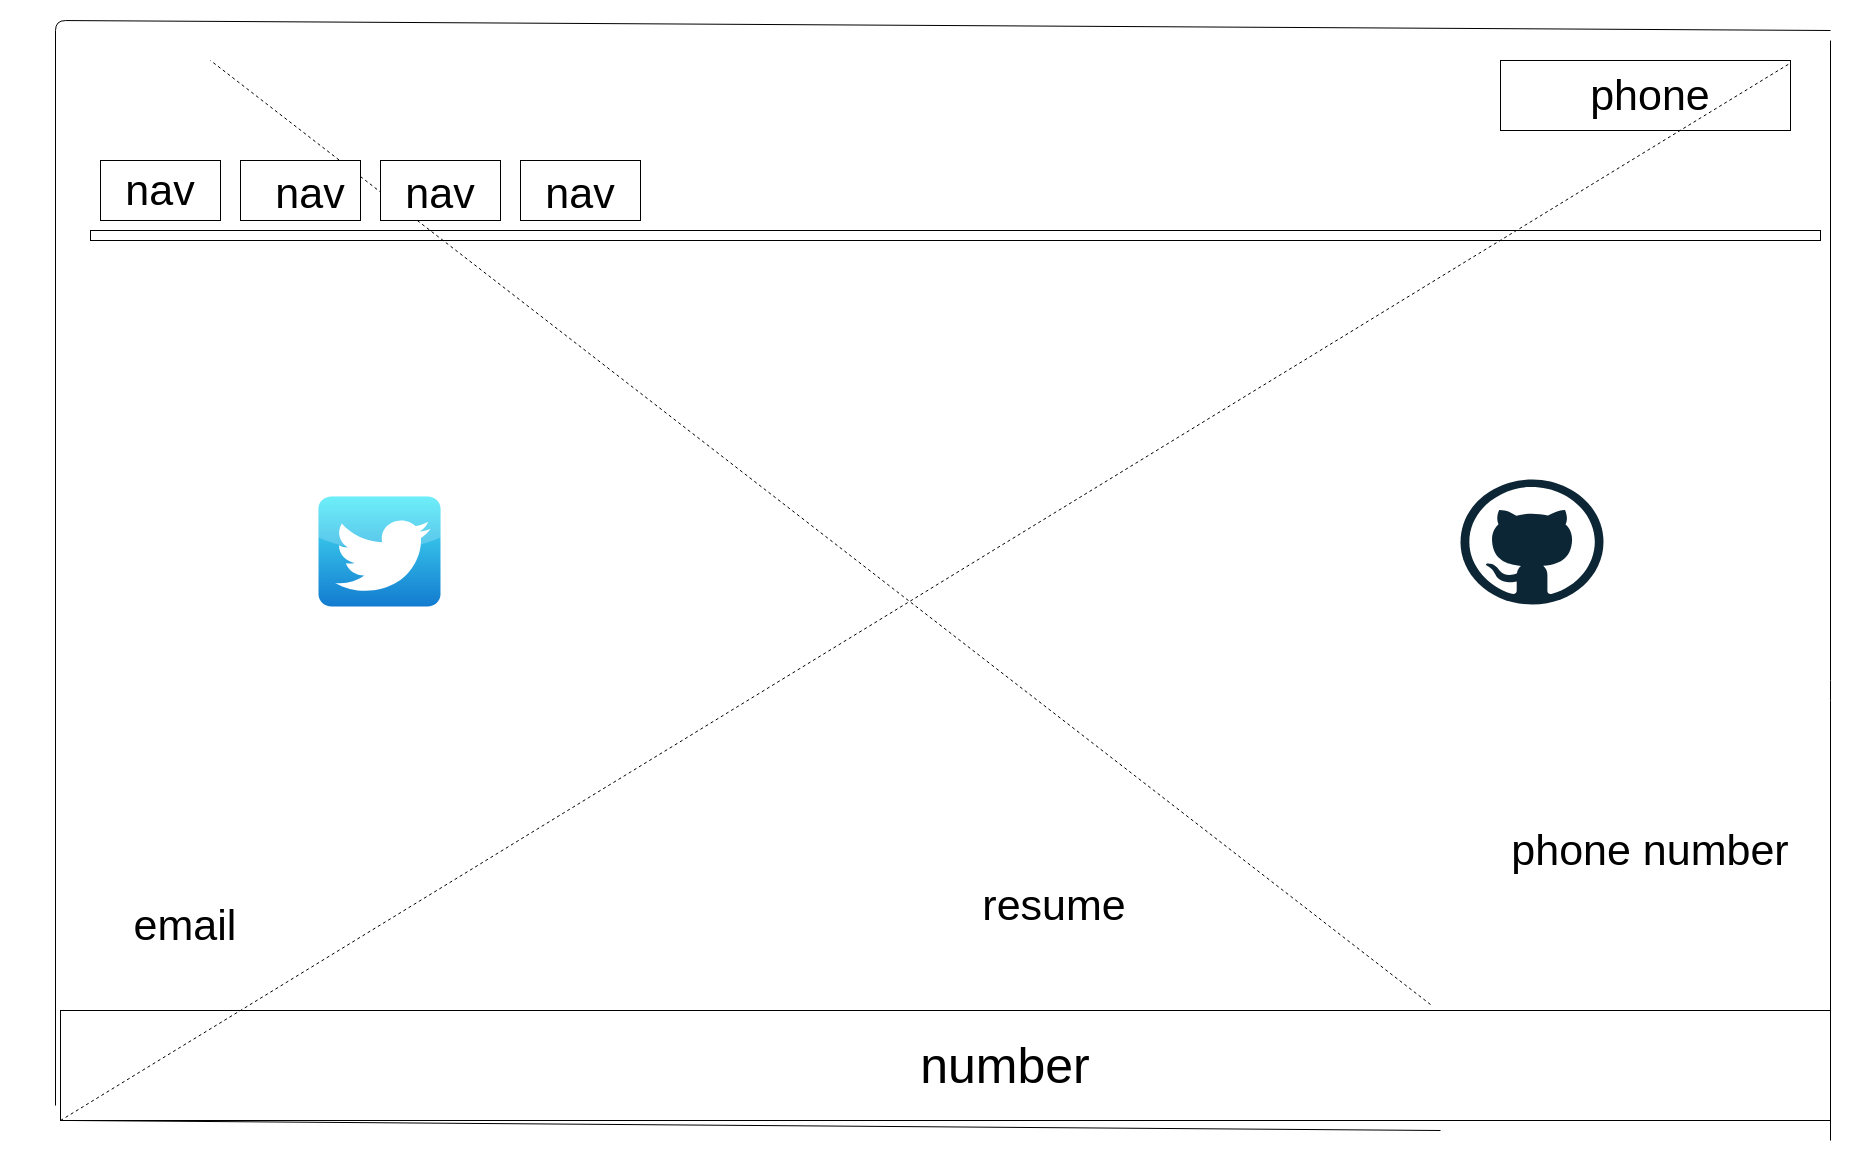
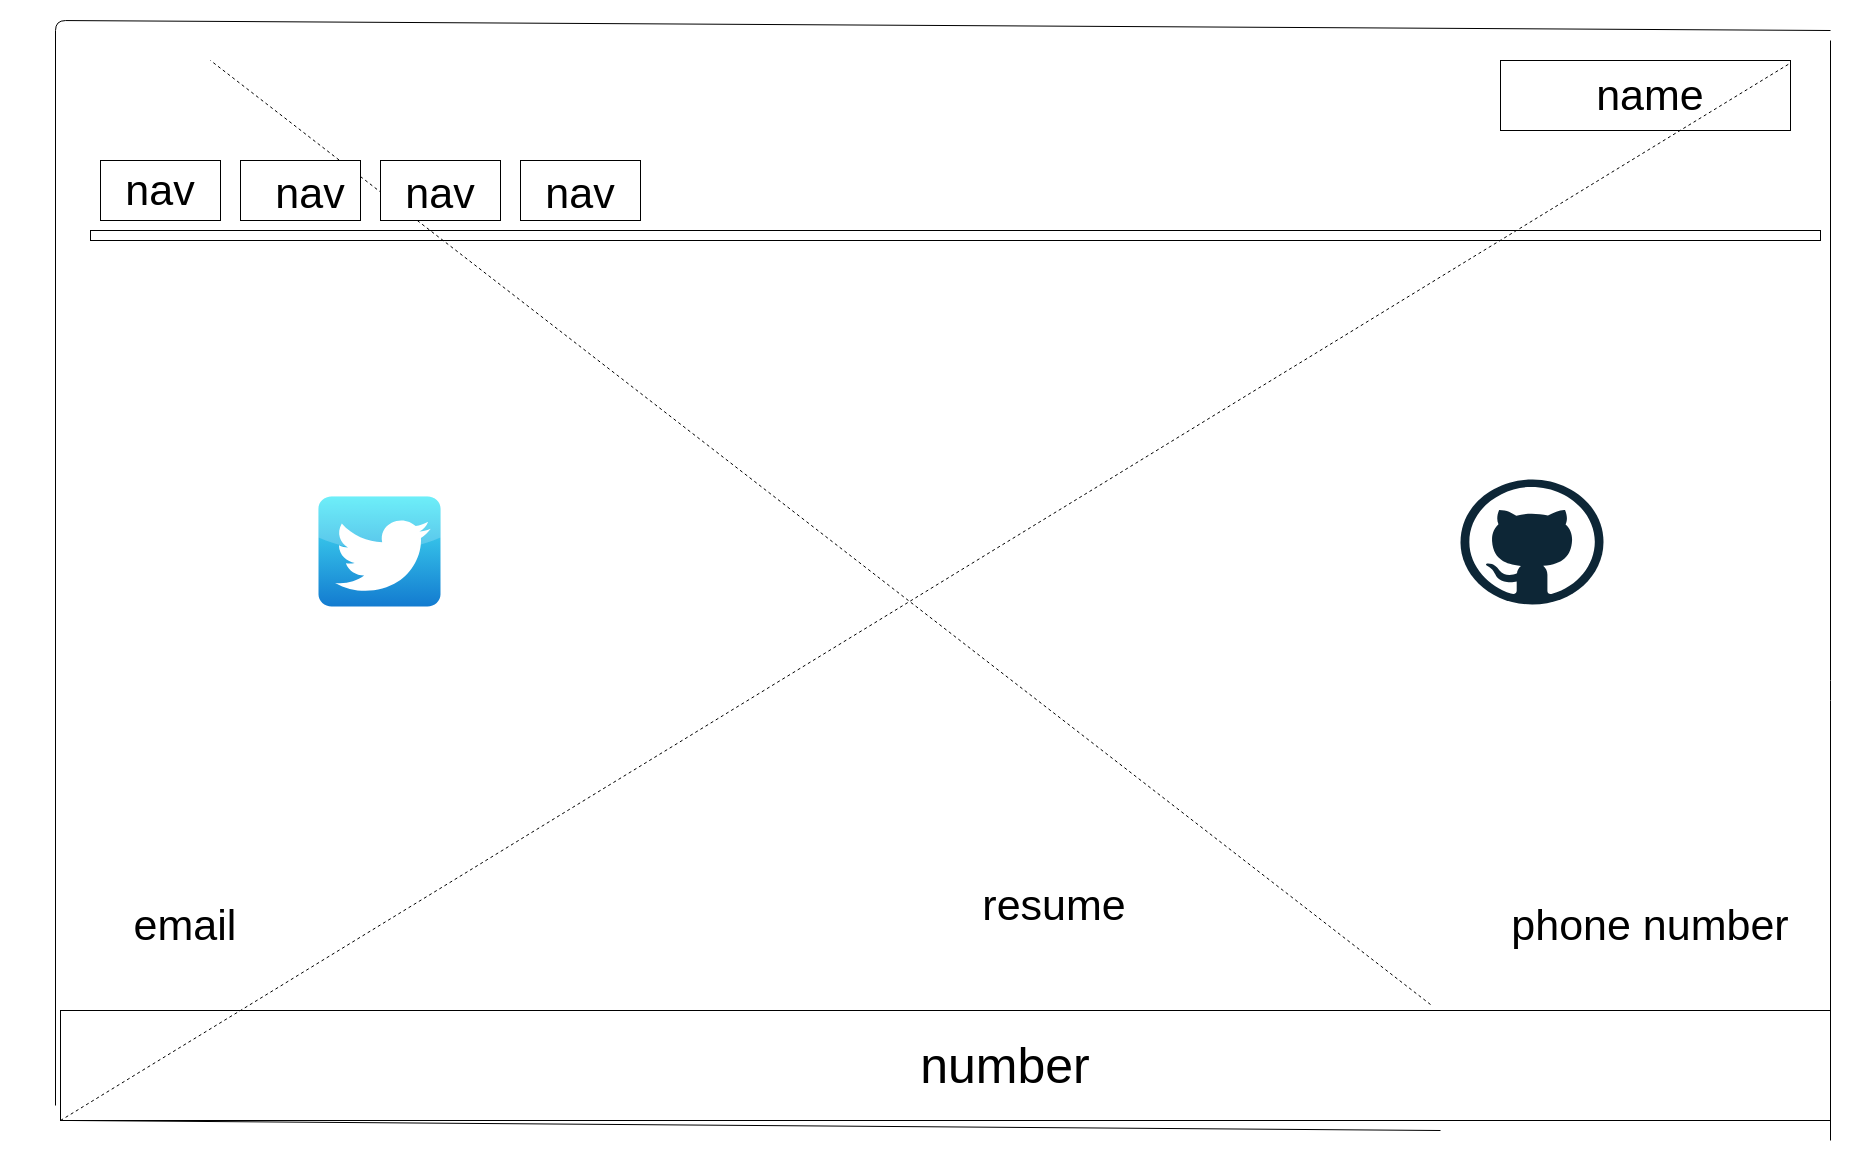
(1651, 96) -> (1651, 96)
(1651, 851) -> (1651, 926)
